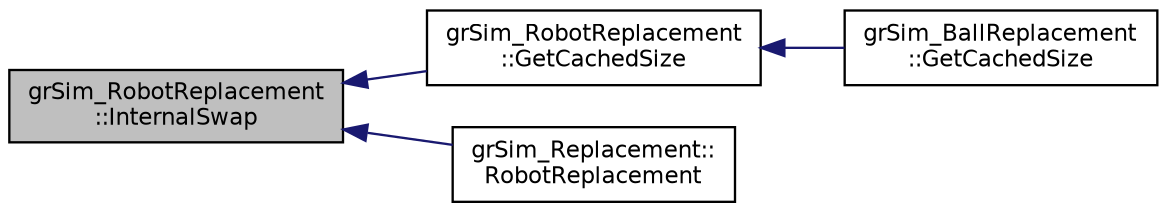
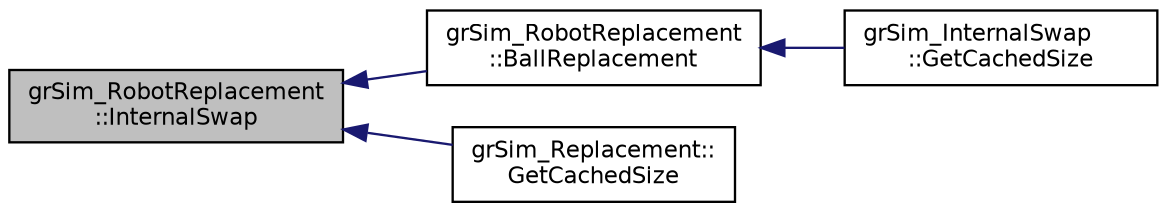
(594, 48) -> (594, 48)
(1001, 48) -> (1001, 48)
(594, 164) -> (594, 164)
